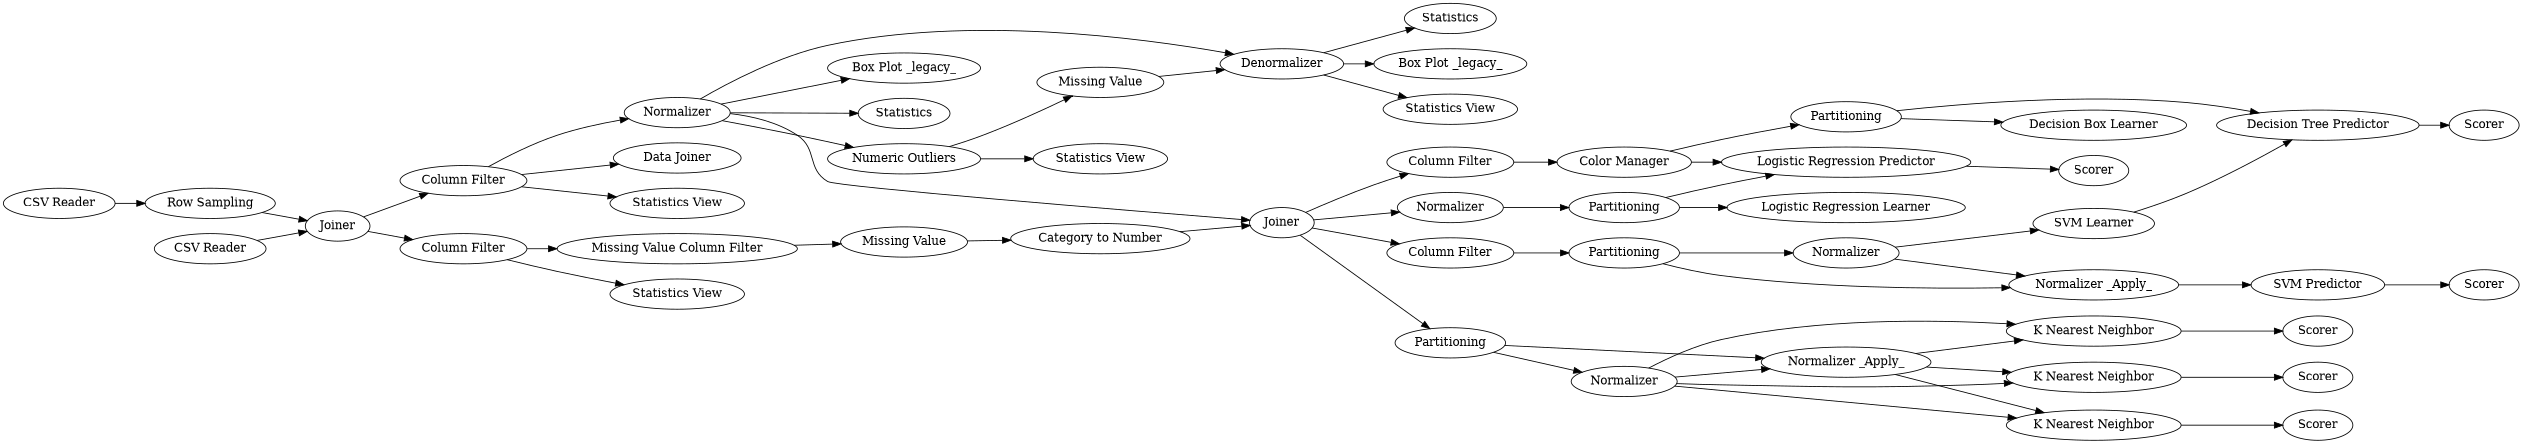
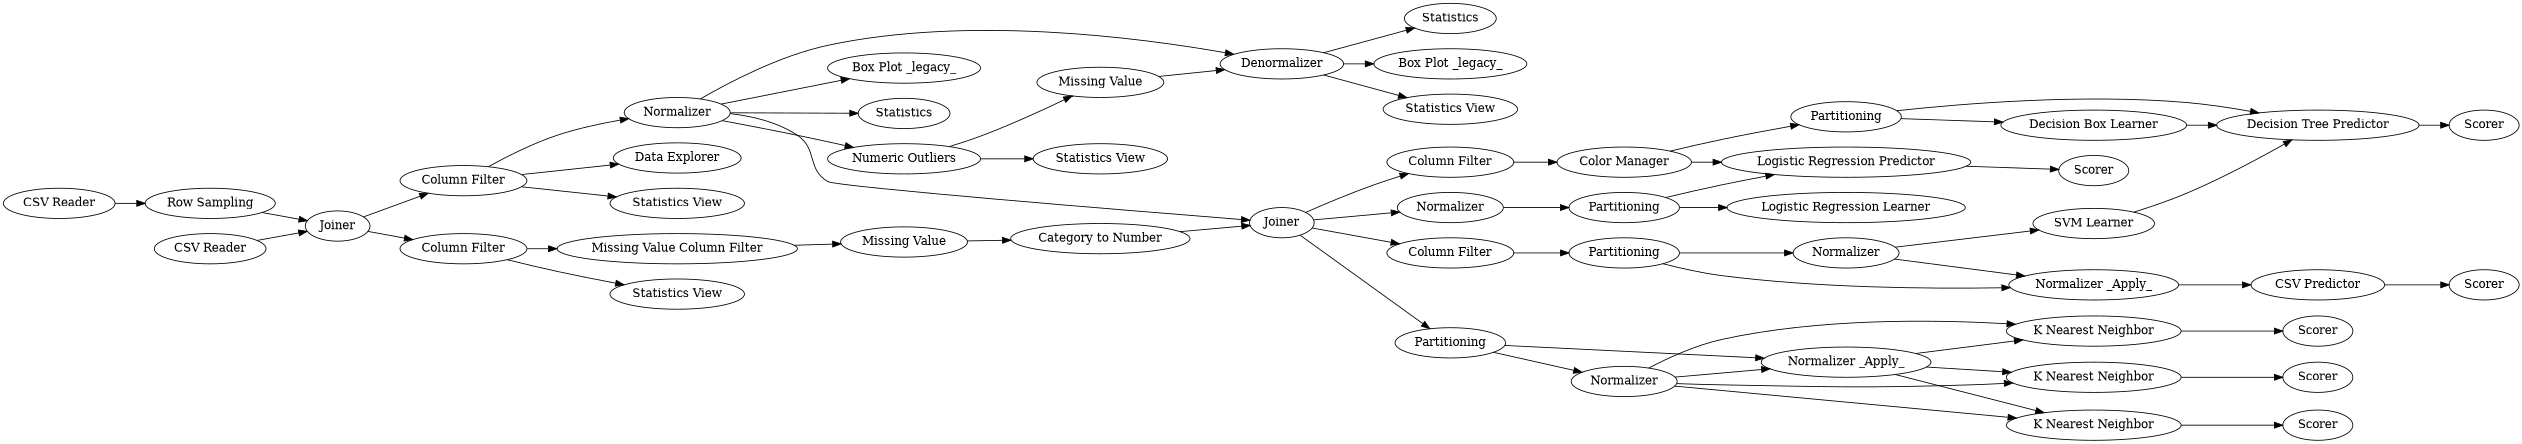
none -> (2197, 125)
(677, 158) -> (677, 158)
(2318, 285) -> (2318, 285)
